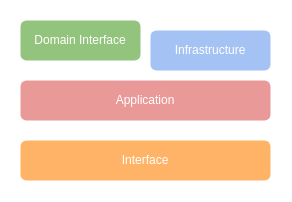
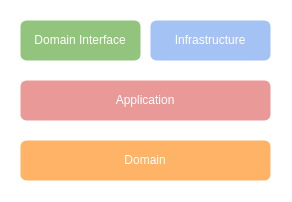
(211, 51) -> (211, 41)
(146, 161) -> (146, 161)
